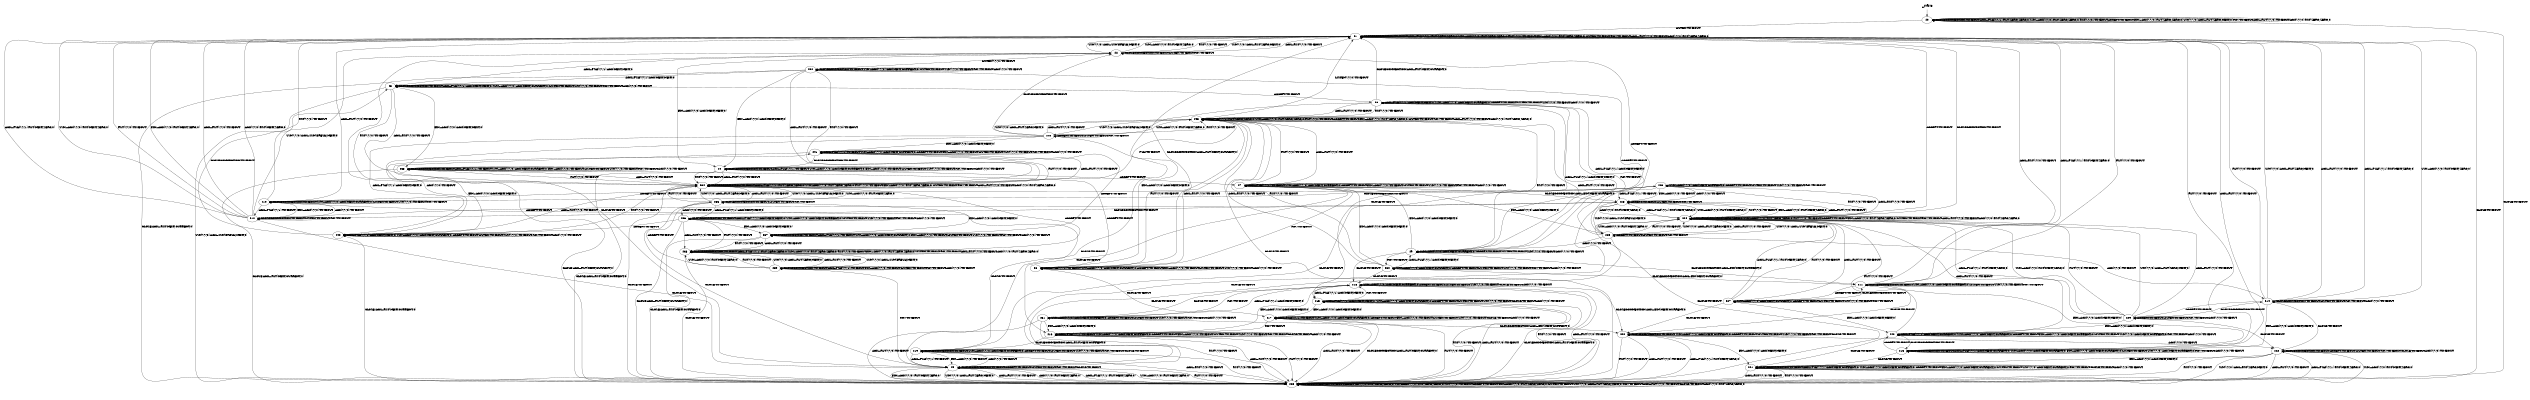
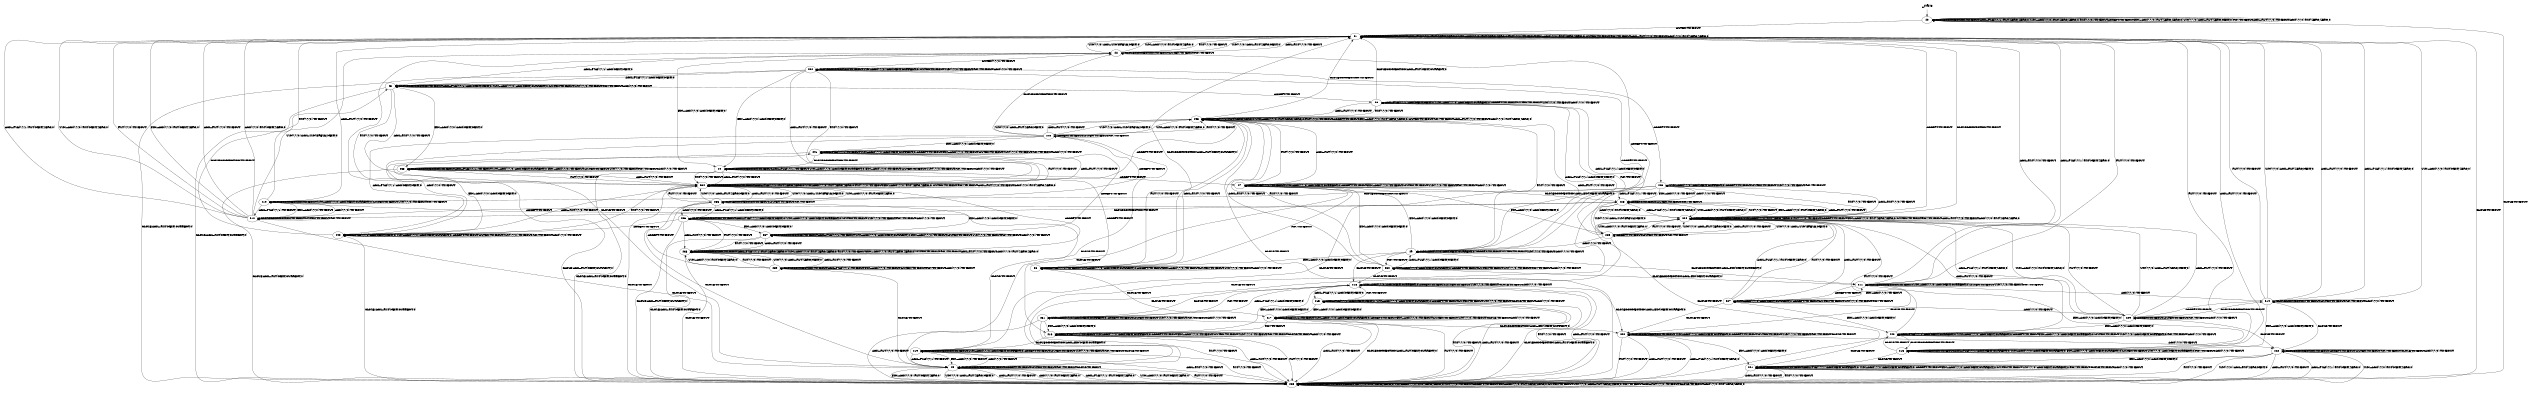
(1352, 78) -> (1352, 78)
(1134, 145) -> (1224, 263)
(1150, 152) -> (1150, 152)
(1564, 168) -> none
(961, 192) -> (1269, 74)
none -> (981, 195)
(221, 235) -> (221, 235)
(1941, 248) -> (2053, 292)
(848, 256) -> none
(1884, 293) -> (1884, 293)
none -> (1928, 308)
(910, 318) -> (910, 318)
(1071, 343) -> (1071, 343)
(1897, 343) -> (1897, 343)
